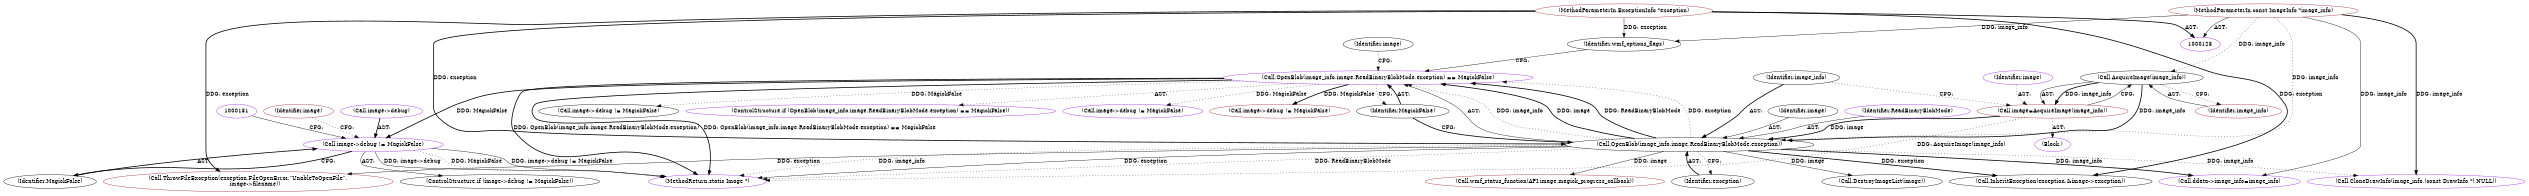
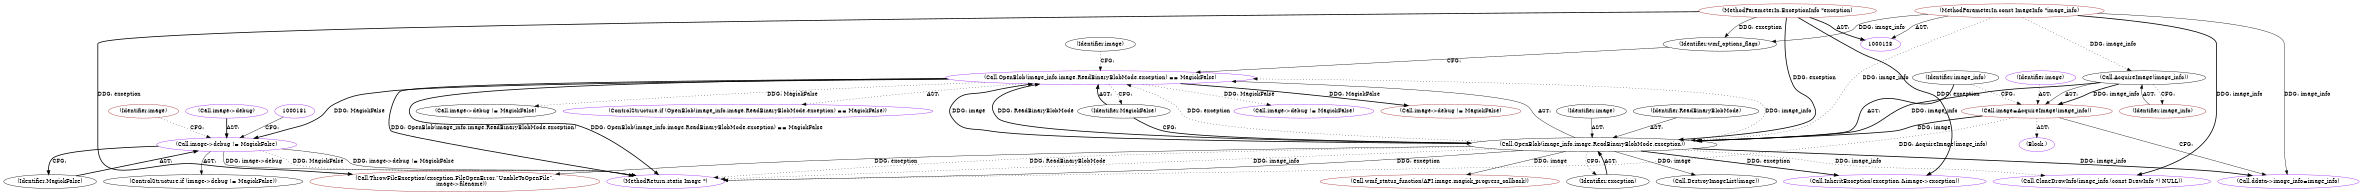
(2109, 98) -> (2161, 146)
(1908, 111) -> (1696, 111)
(2051, 182) -> (1885, 182)
